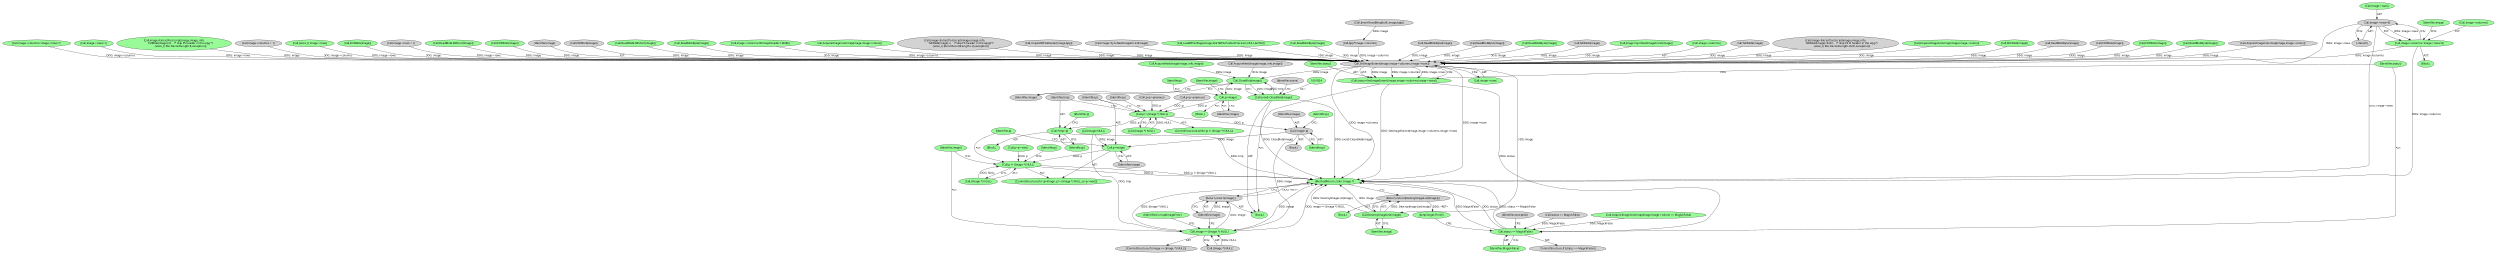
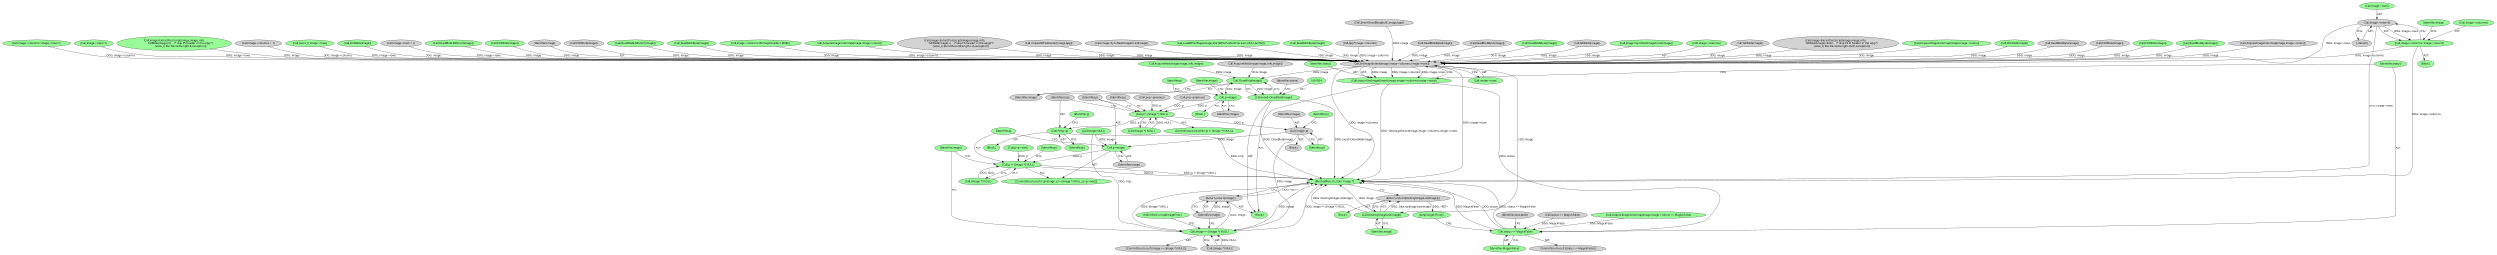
(1370, 32) -> (1393, 41)
(1277, 89) -> (1277, 89)
